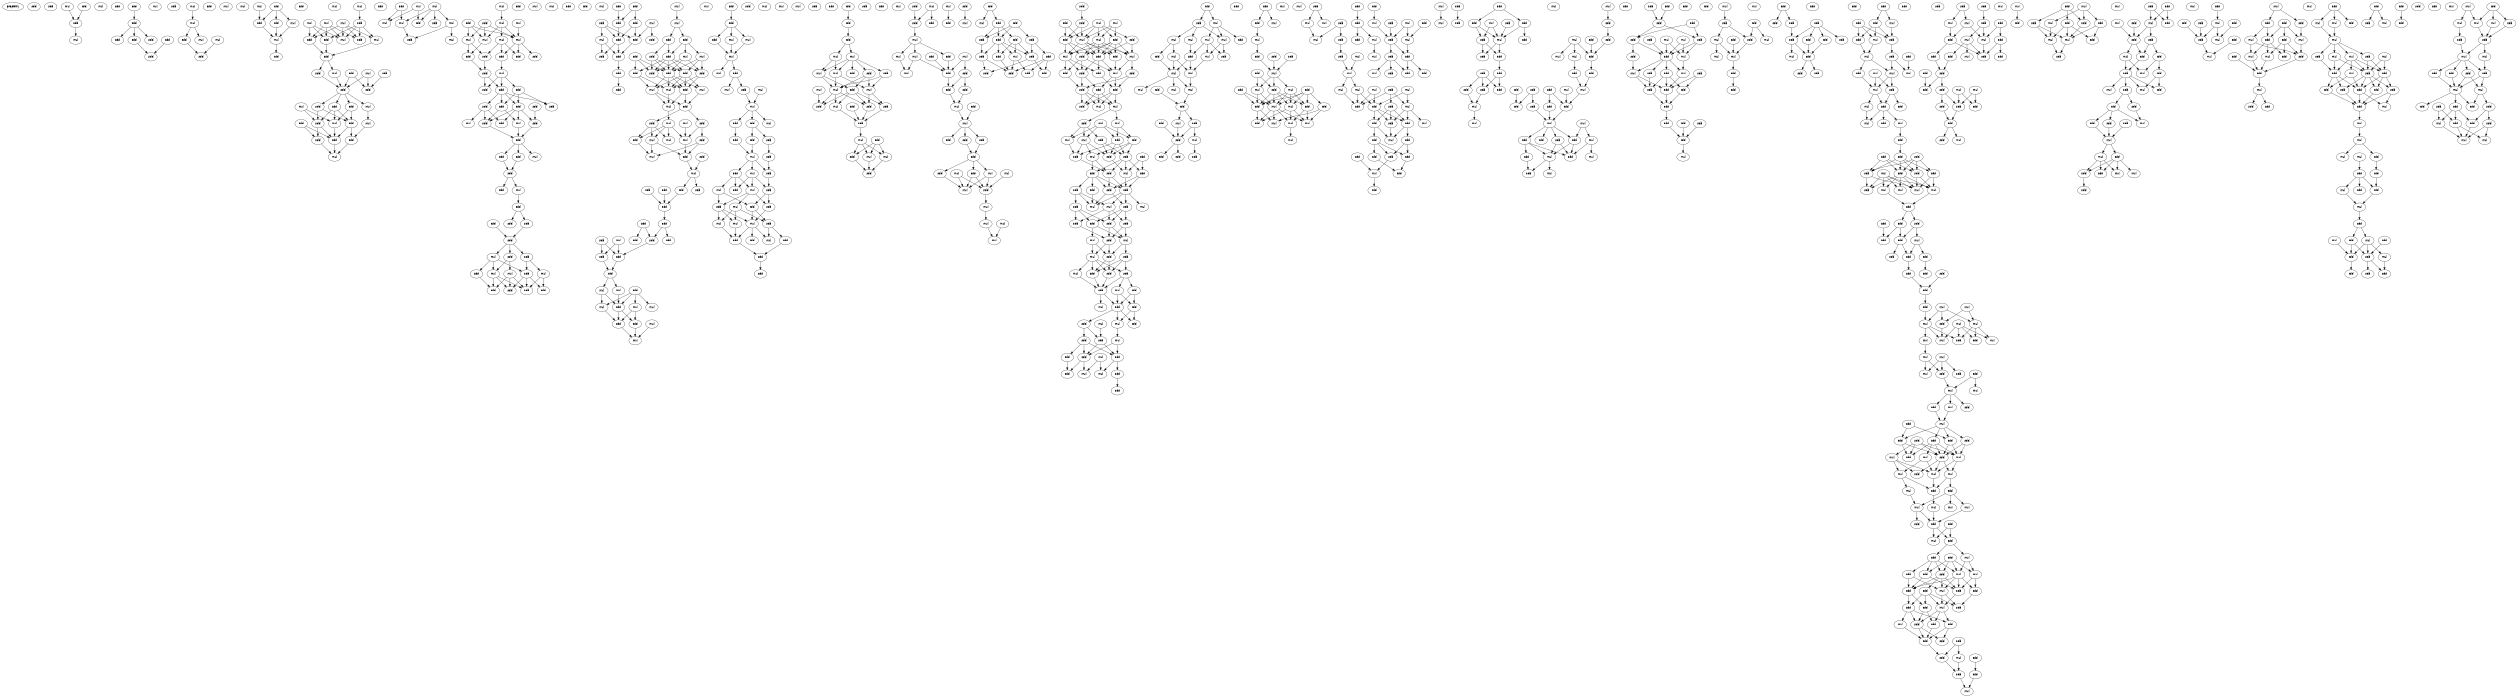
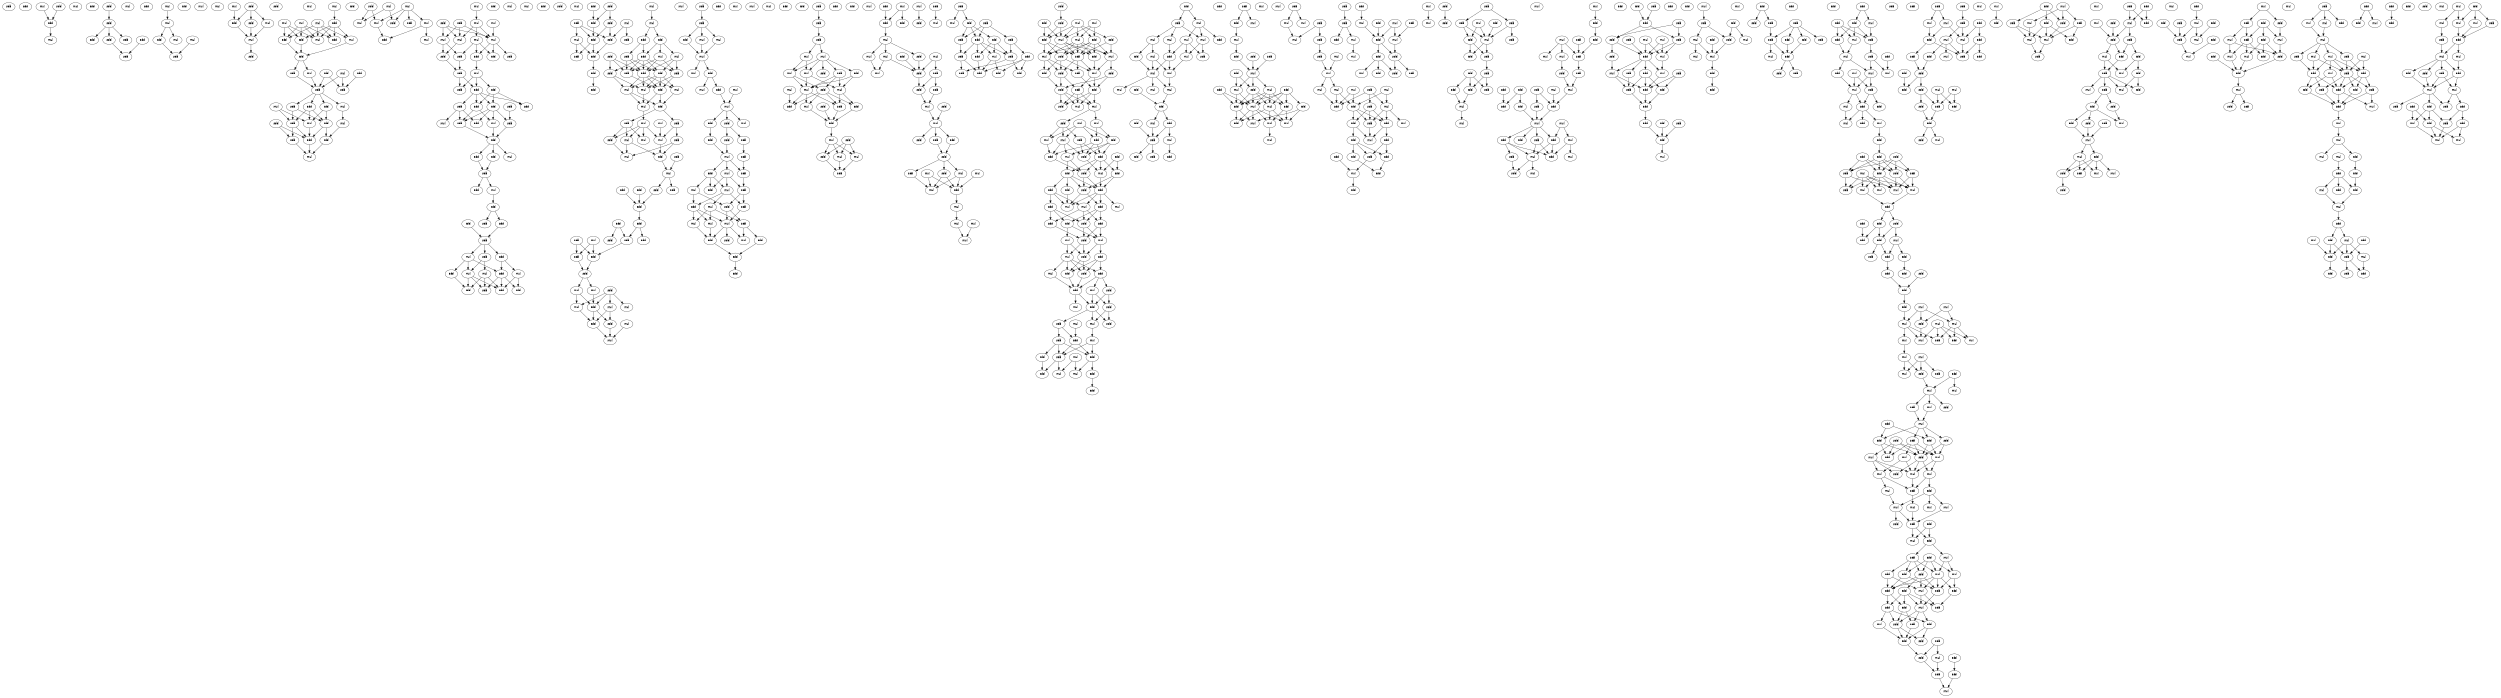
(13, 7) -> none
